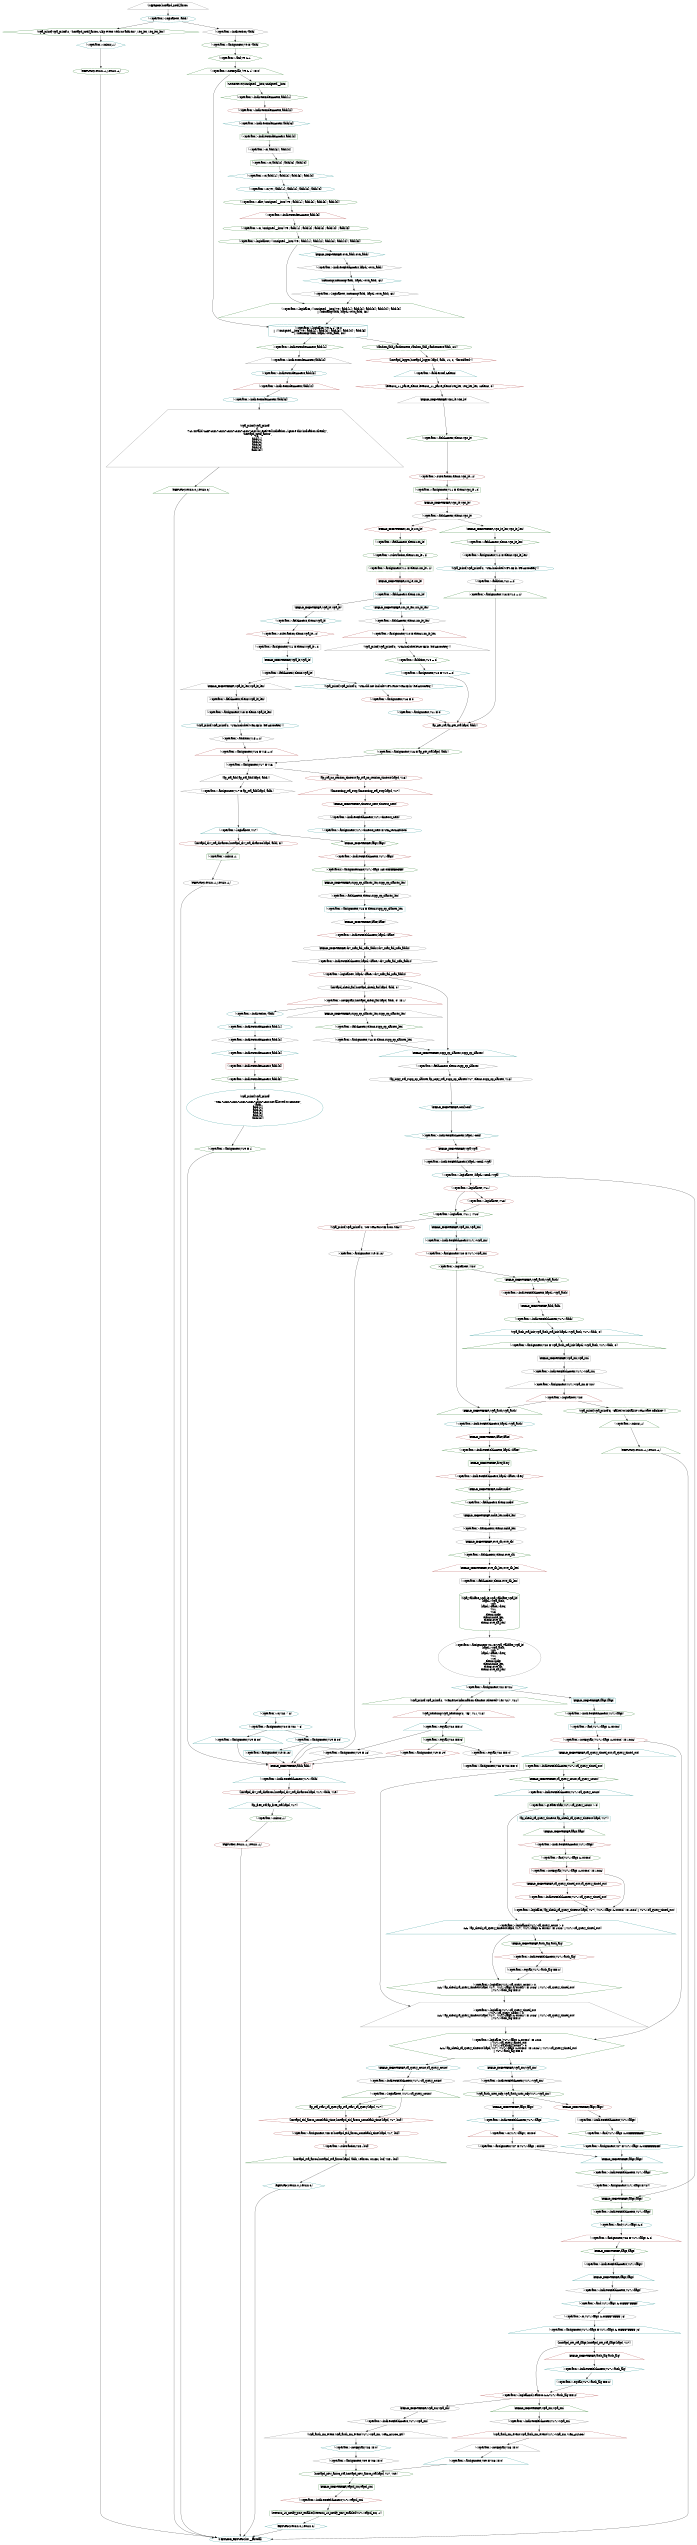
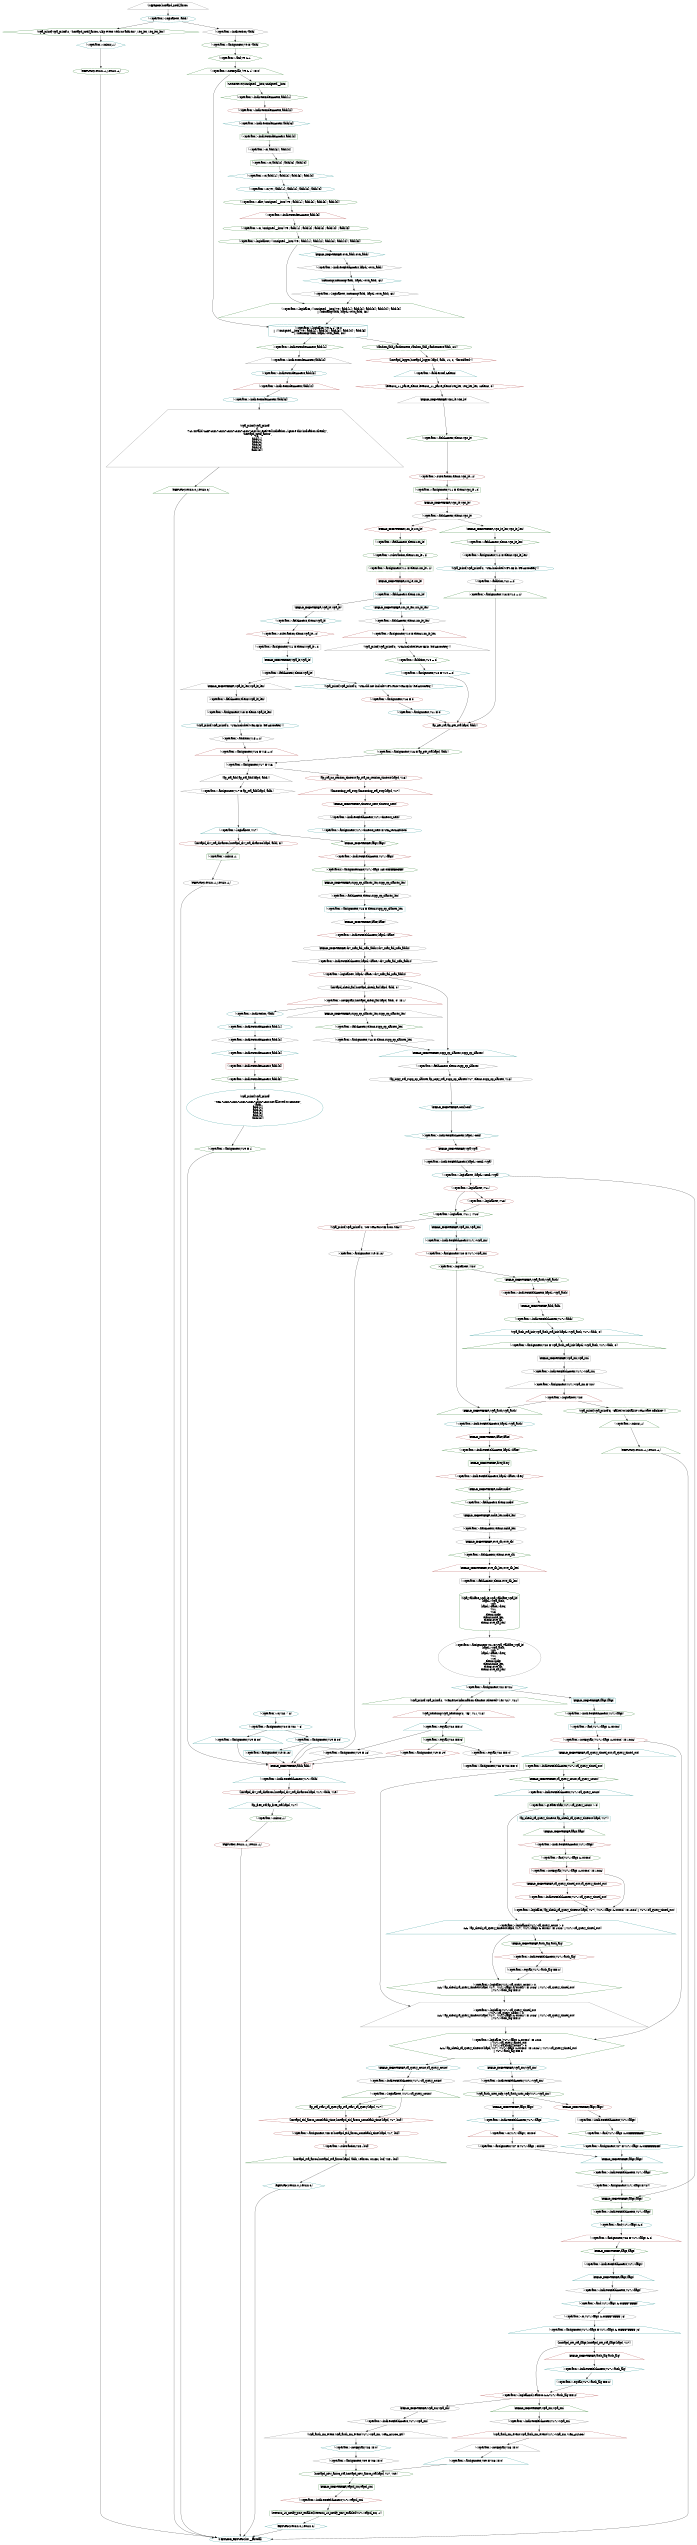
(238, 705) -> none
none -> (405, 706)
(458, 1155) -> none
(490, 1482) -> none
